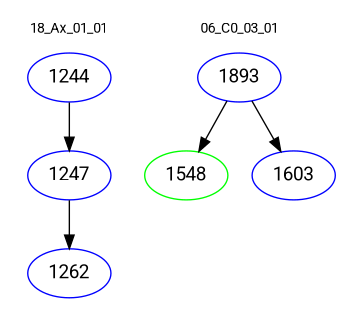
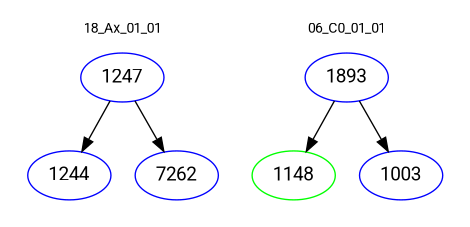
(240, 29) -> (347, 29)
(69, 120) -> (99, 120)
(186, 175) -> (294, 175)
(294, 175) -> (401, 175)
(69, 273) -> (177, 175)
